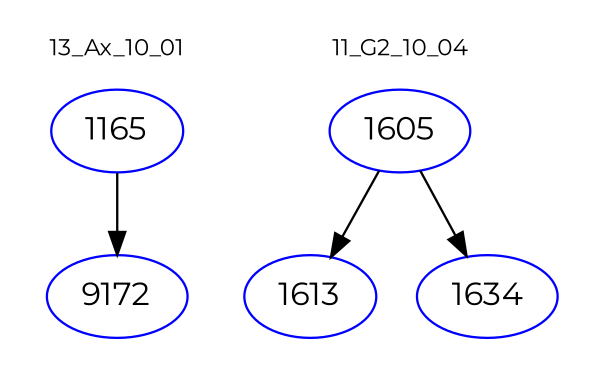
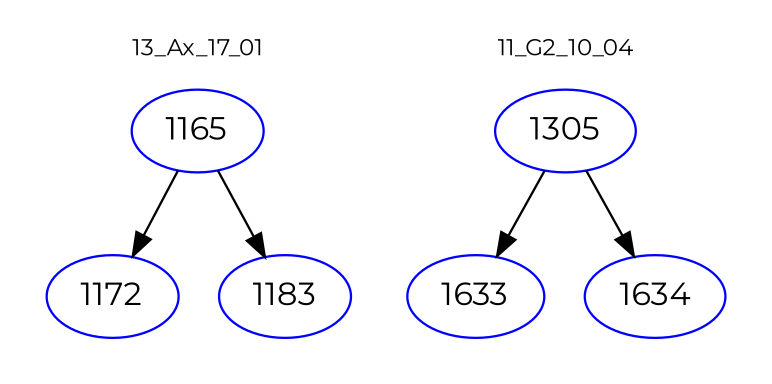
(117, 49) -> (199, 49)
(400, 131) -> (565, 131)
(117, 297) -> (113, 297)
none -> (285, 297)
(310, 297) -> (476, 297)
